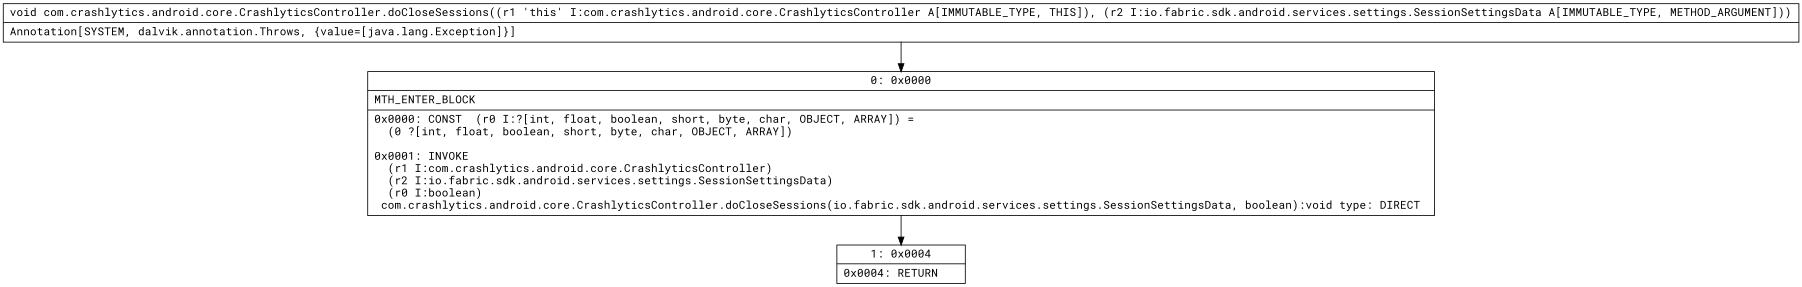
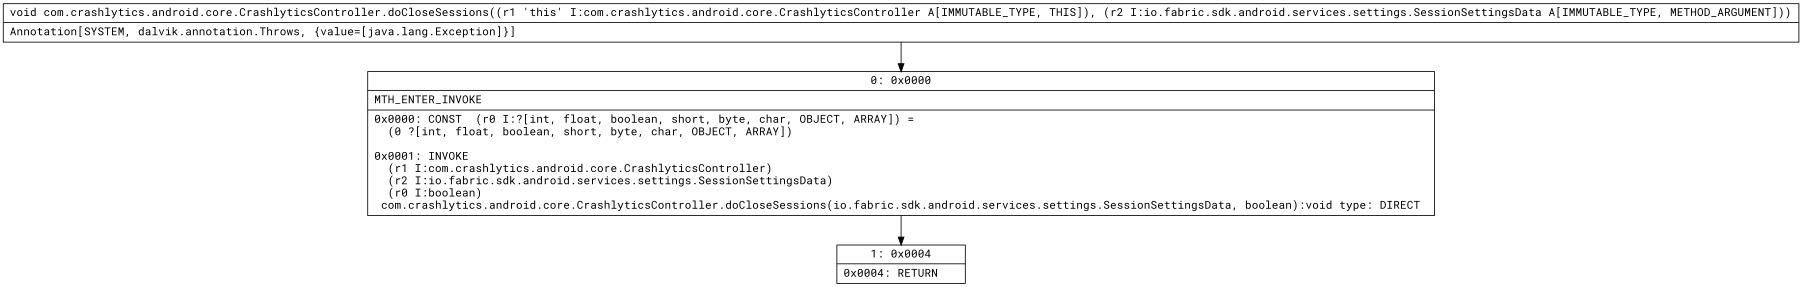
(425, 100) -> (429, 100)
